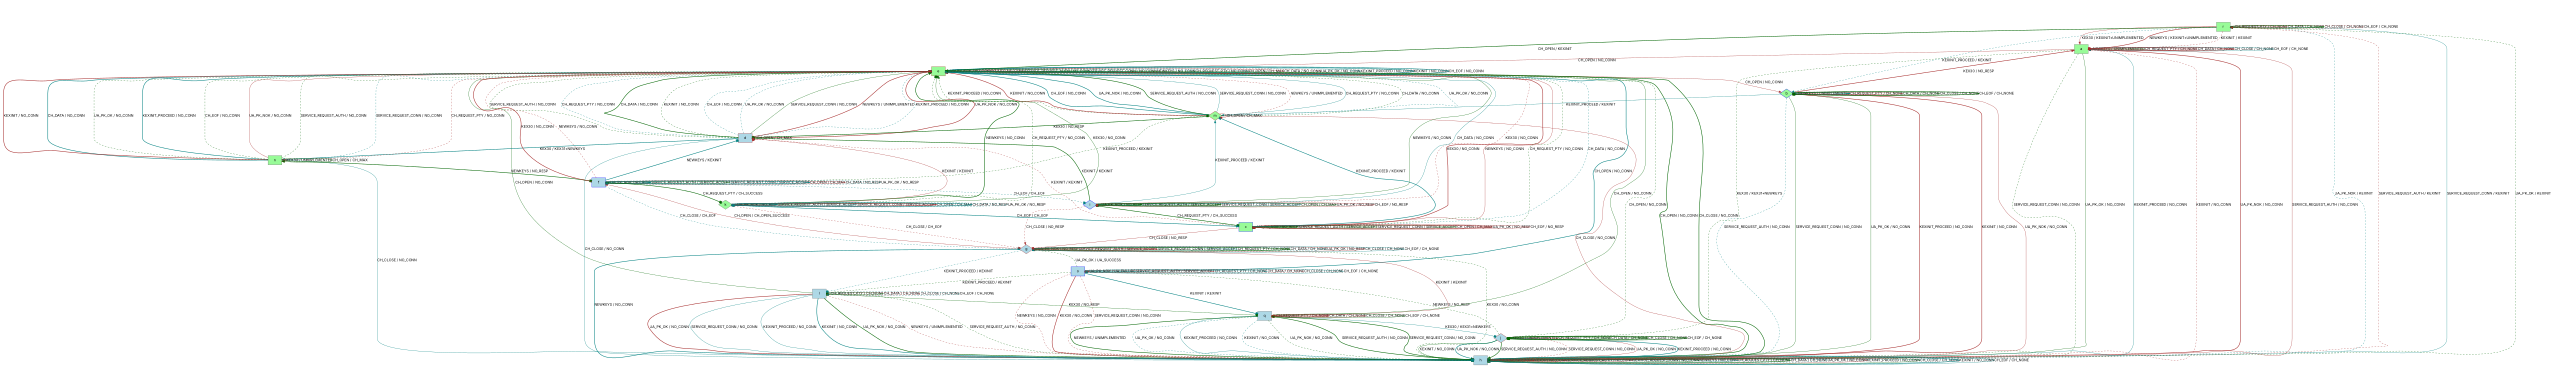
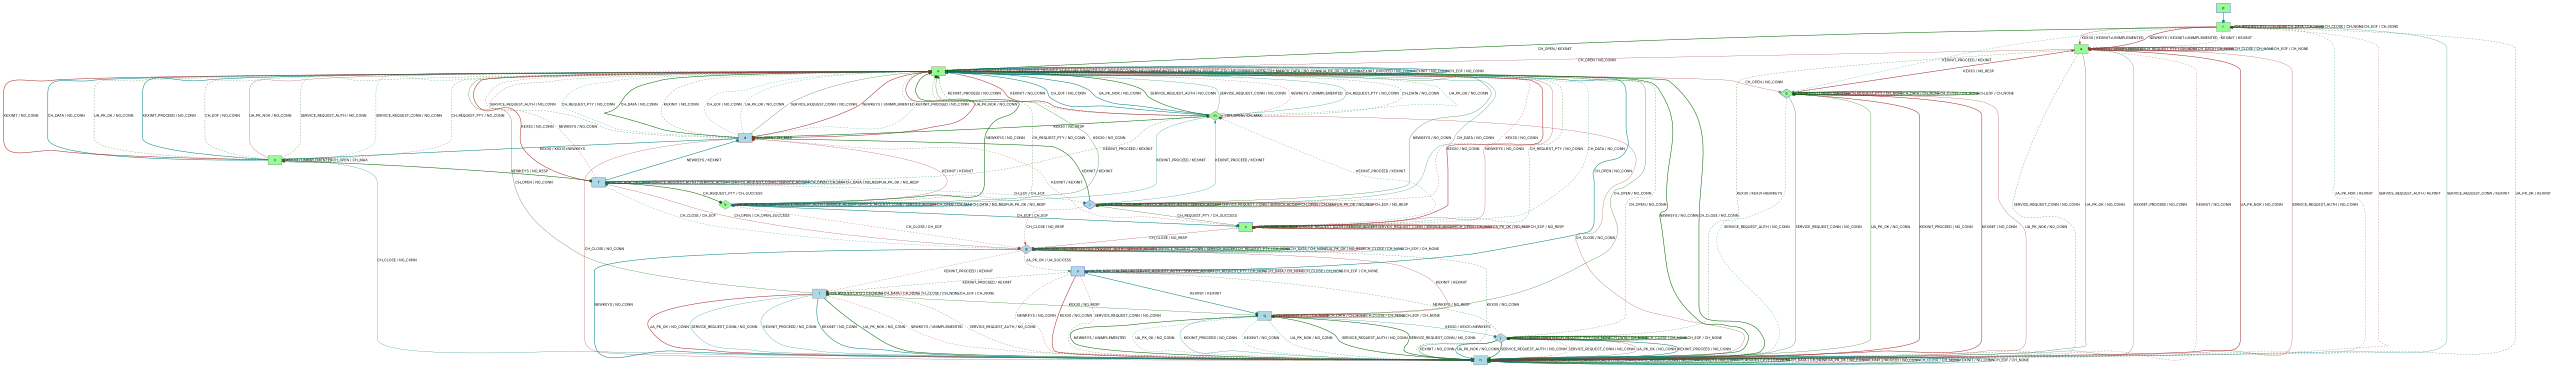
none -> (2223, 8)
(1502, 105) -> (996, 201)
(1420, 187) -> (1420, 187)
(1166, 216) -> (1166, 216)
(1679, 216) -> (1679, 216)
(1059, 254) -> (1042, 268)
(925, 271) -> (925, 271)
(863, 358) -> (863, 358)
